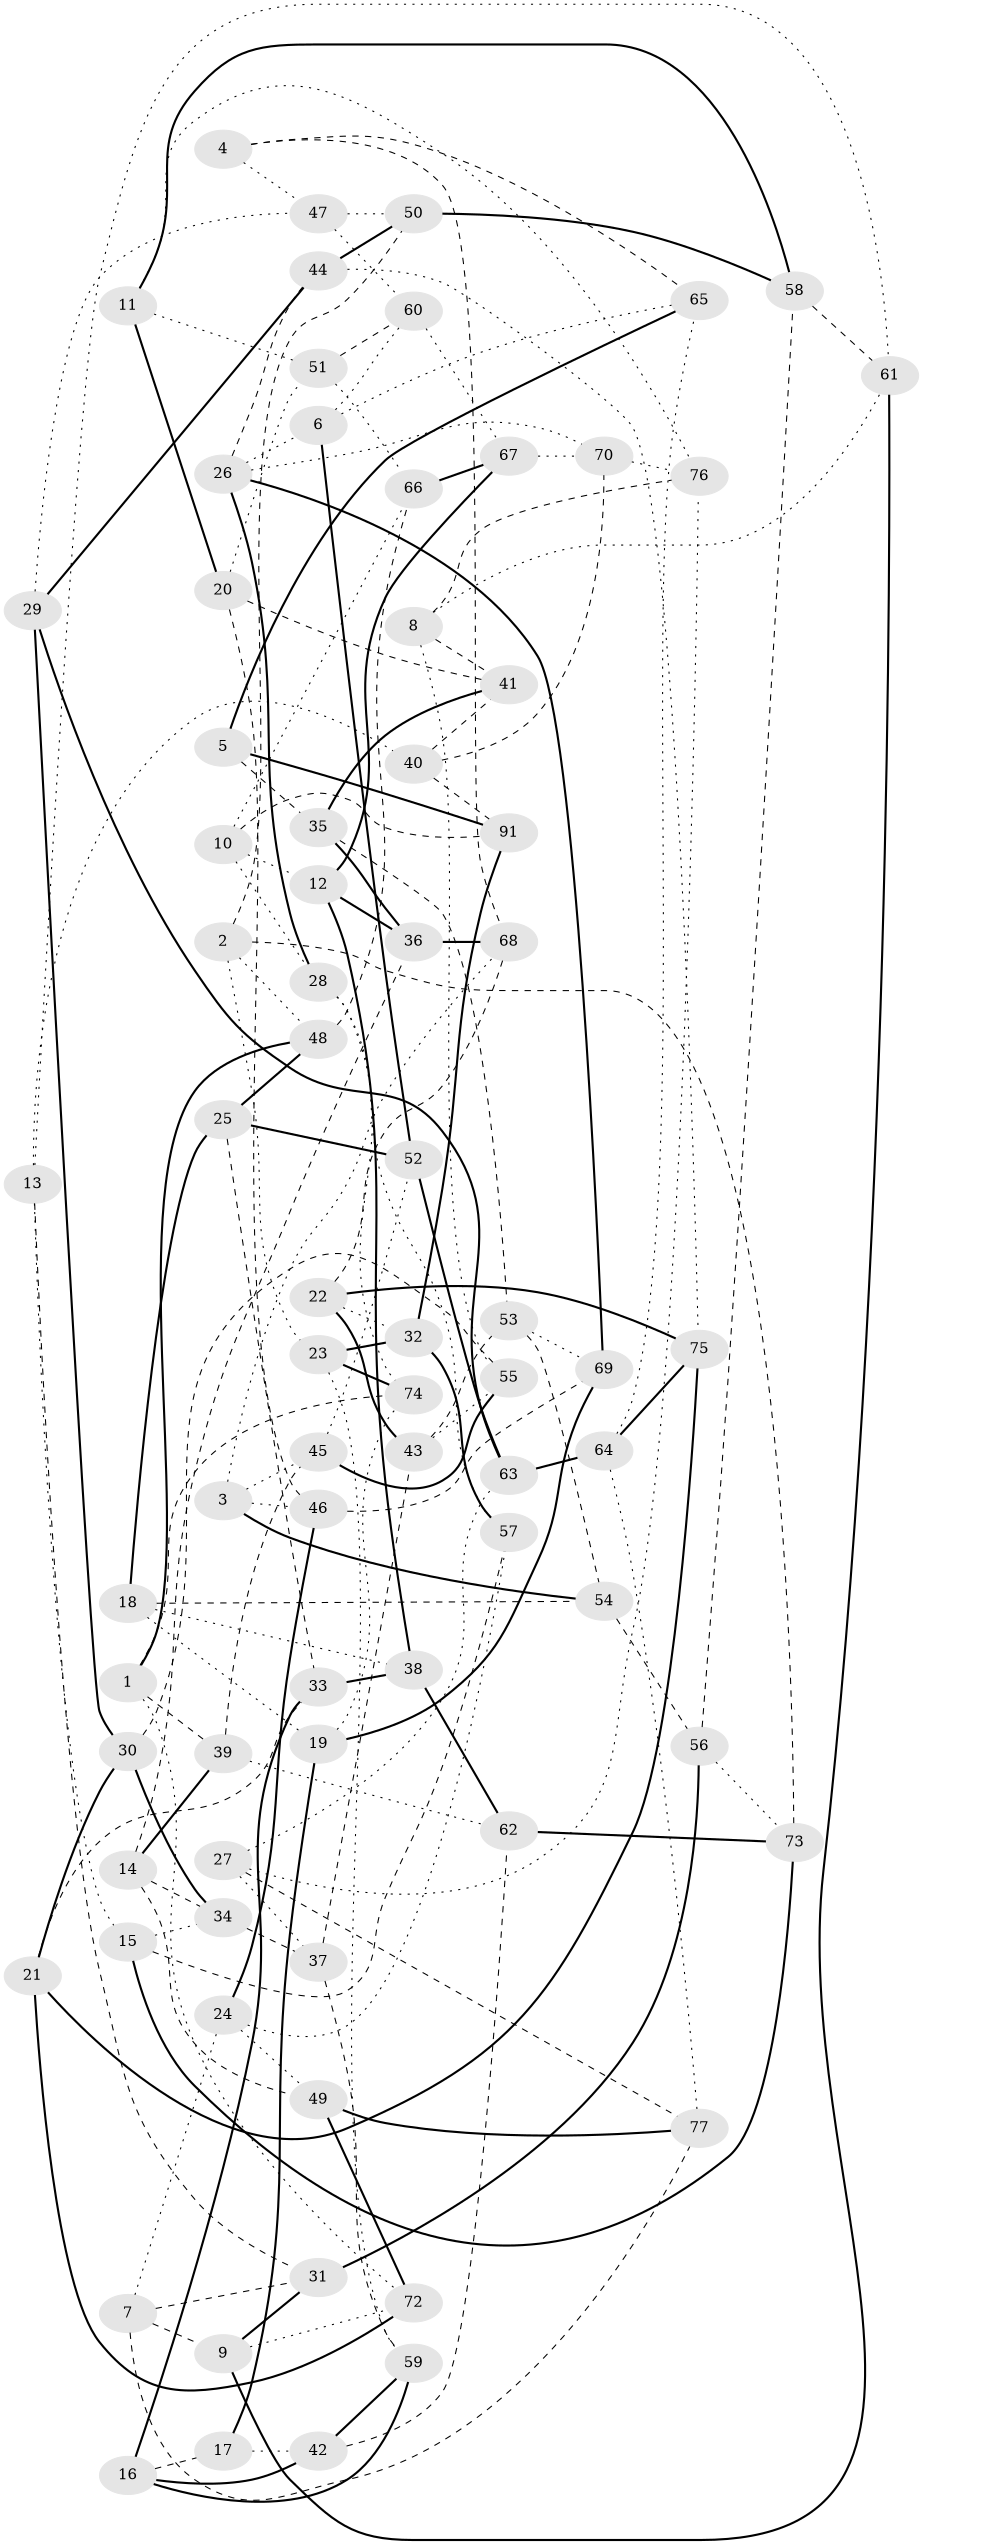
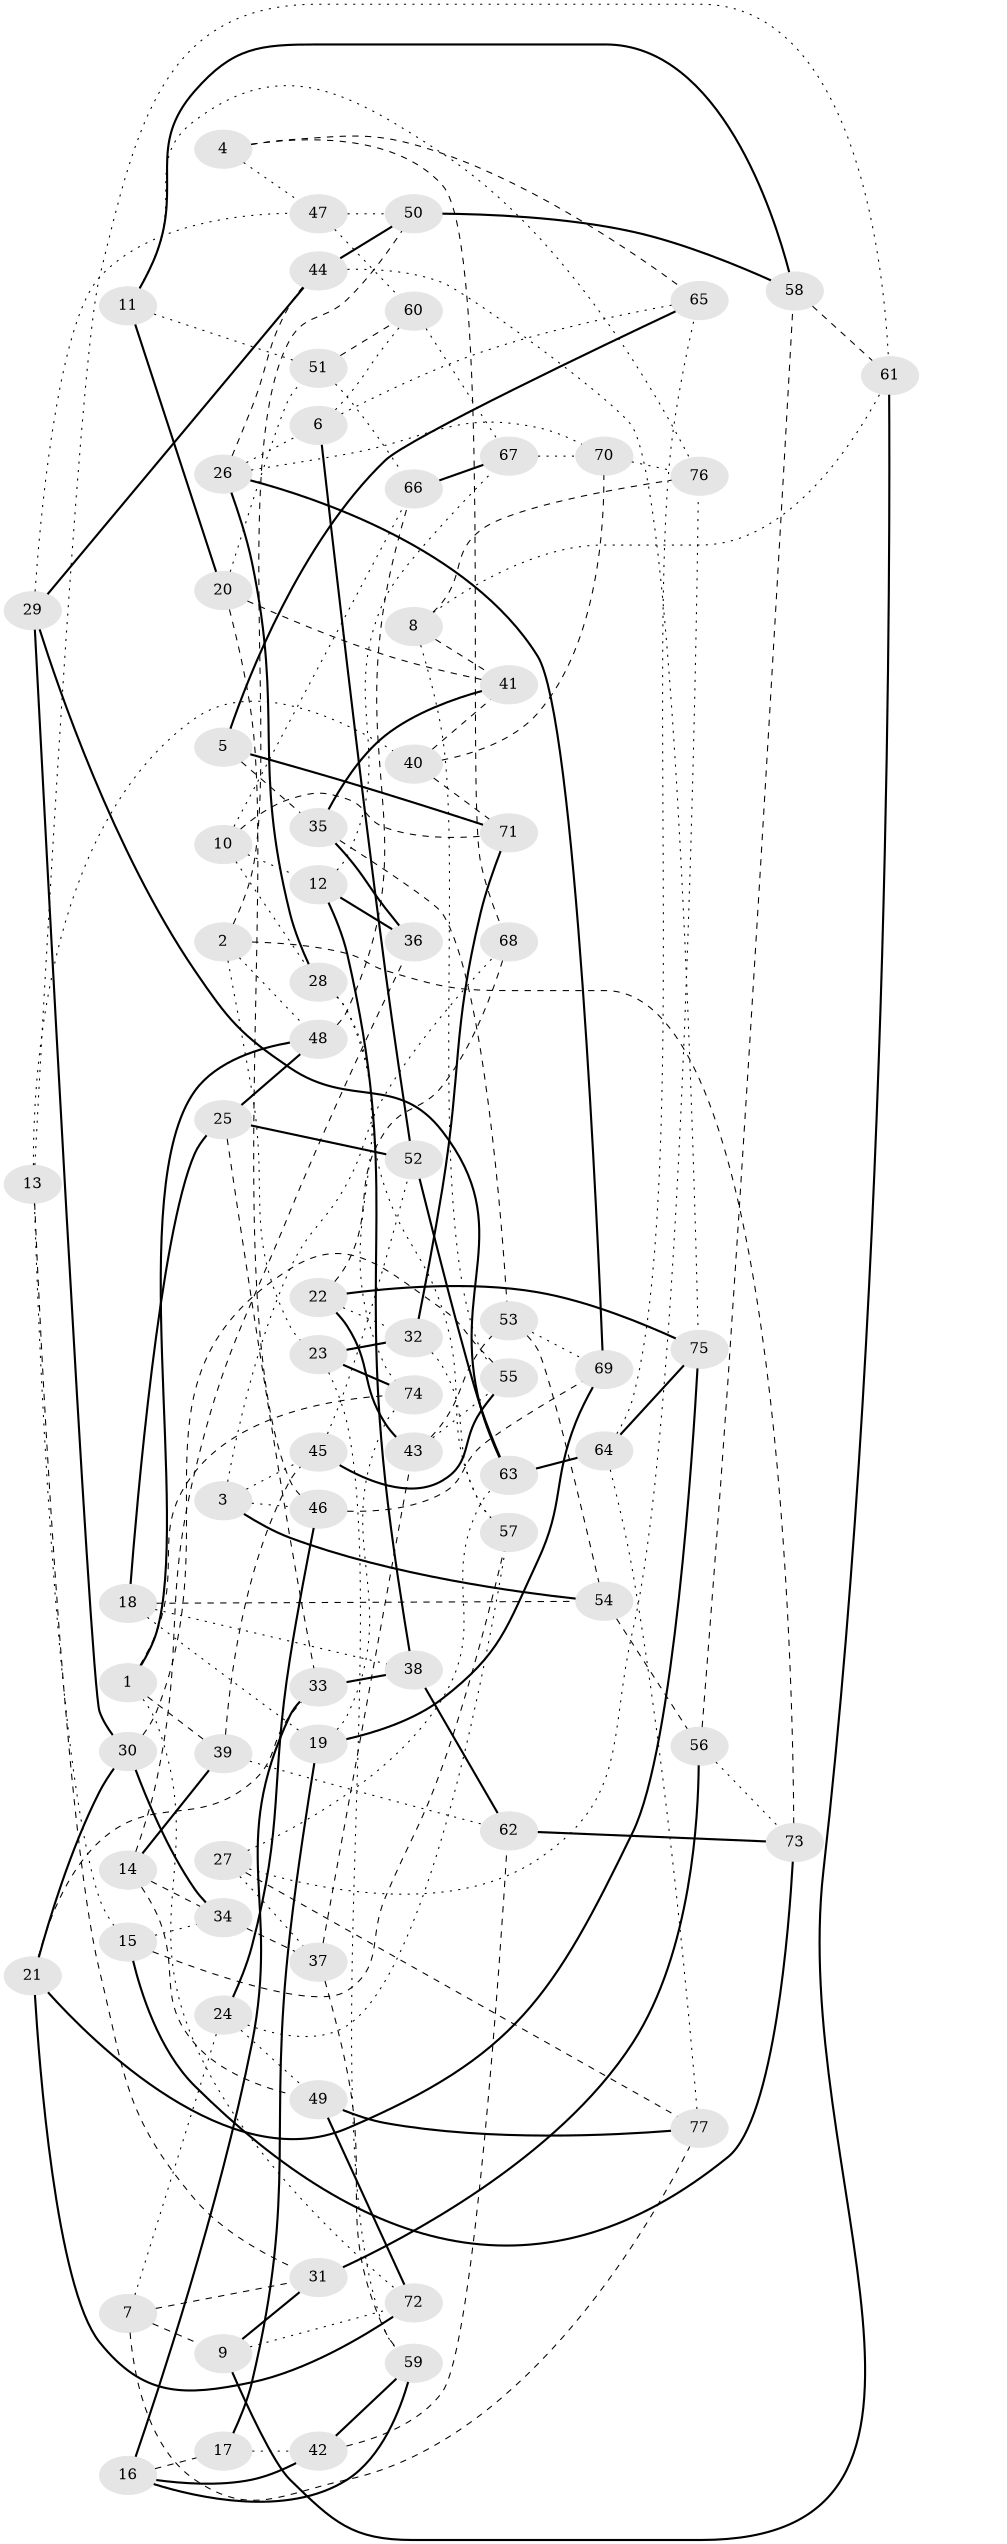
(367, 664) -> (367, 664)
(509, 833) -> (509, 833)
(463, 942) -> none
(461, 1435) -> (461, 1435)
